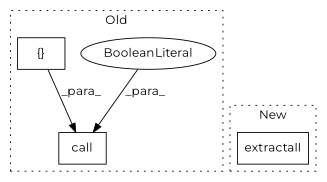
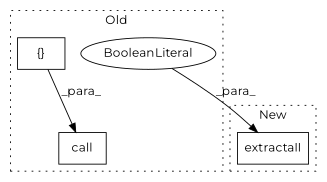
(118, 97) -> (213, 95)
